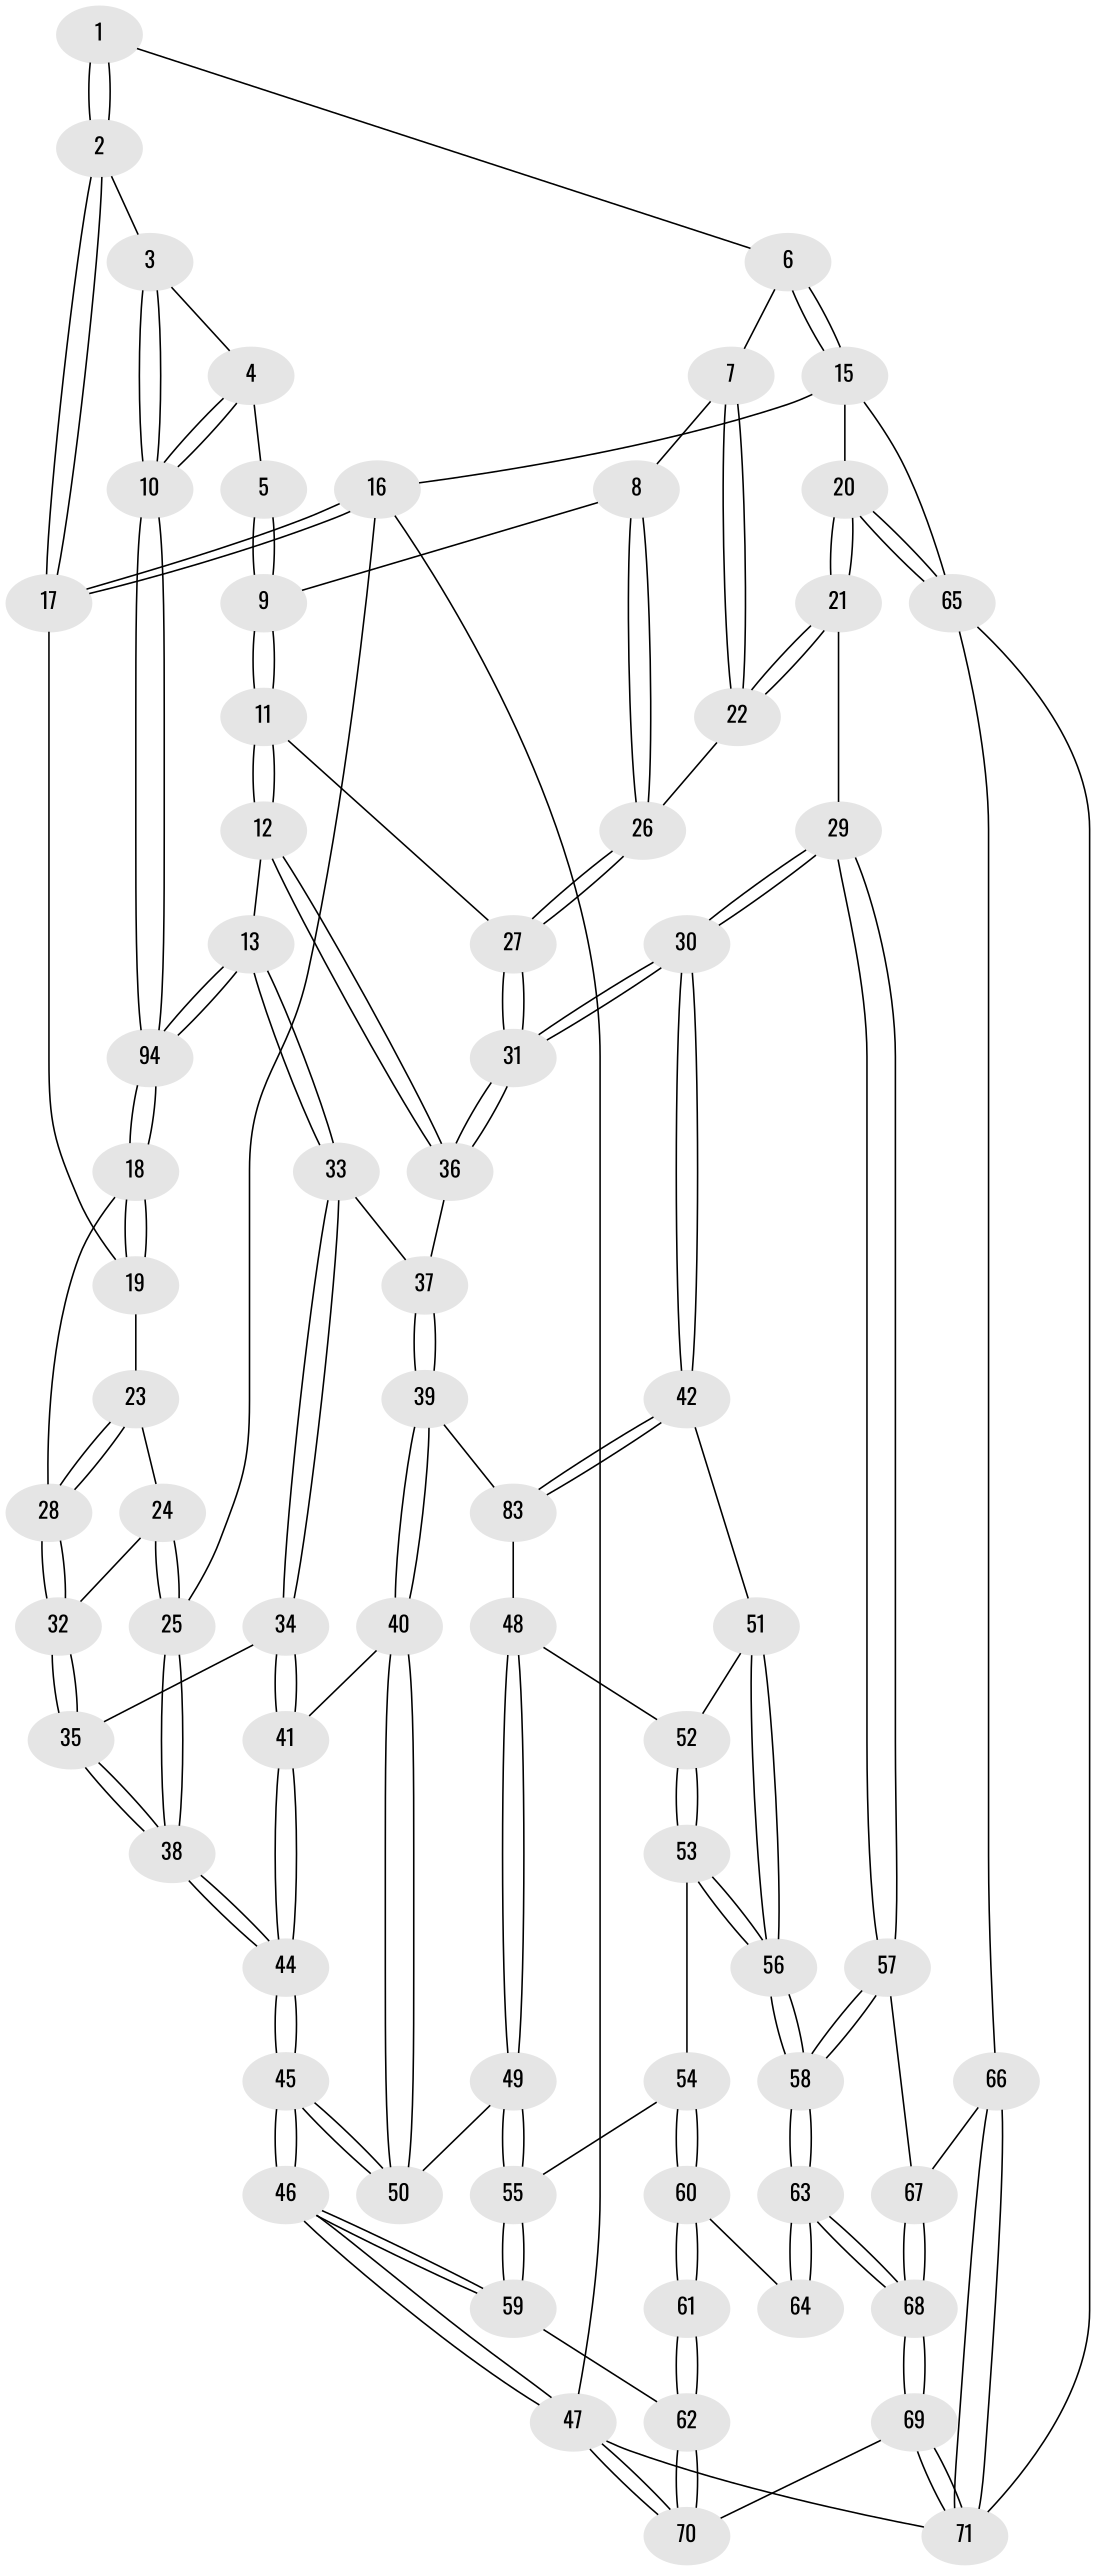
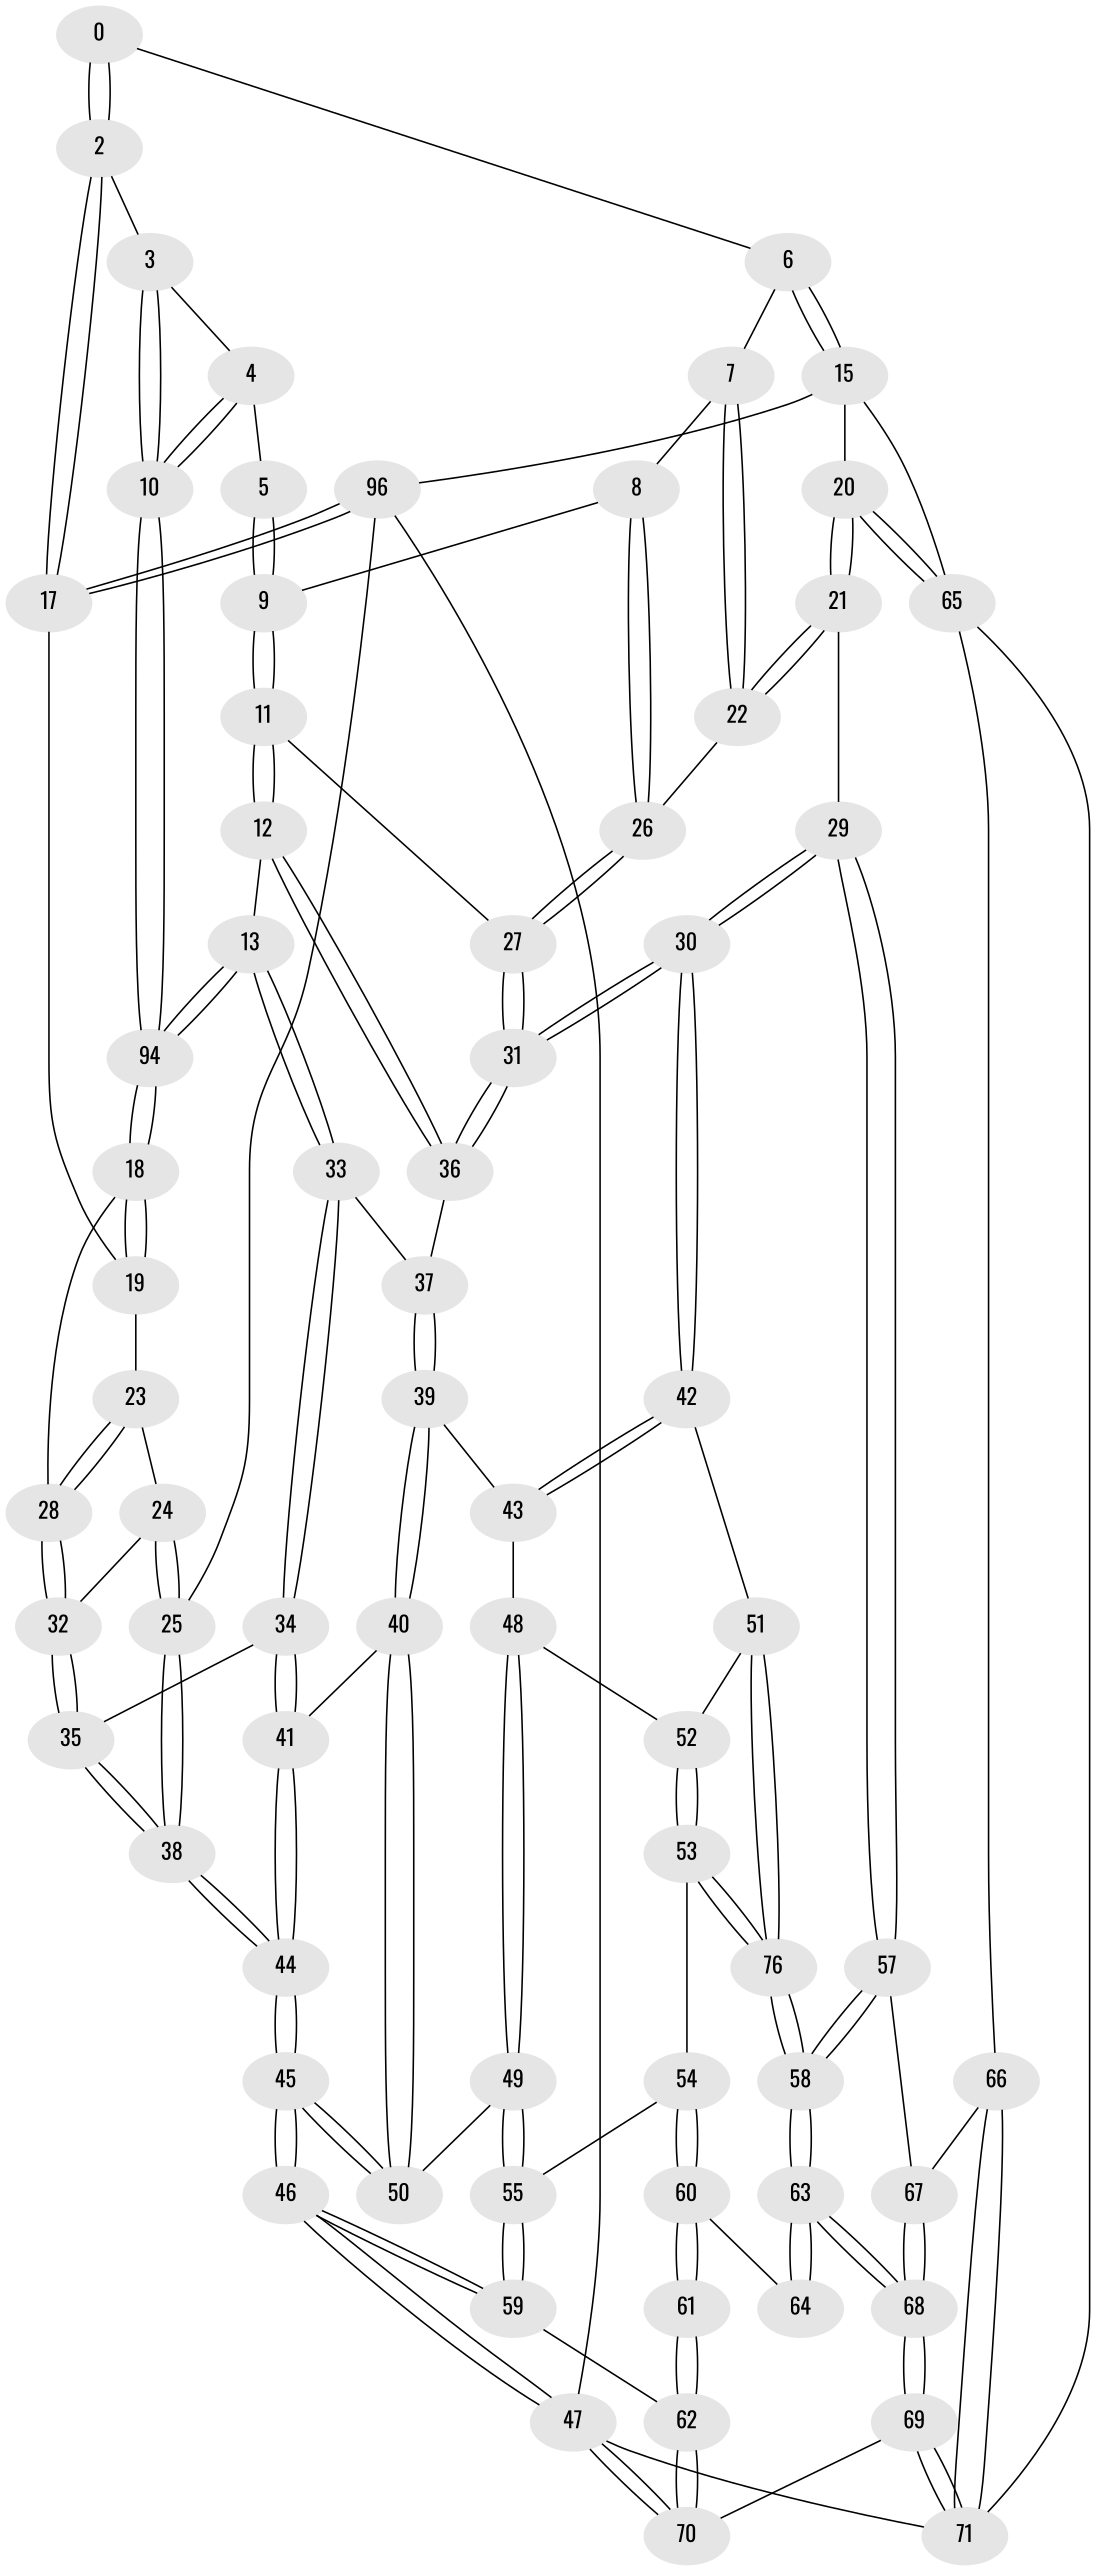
(99, 35) -> (99, 35)
(377, 490) -> (377, 490)
(513, 1513) -> (513, 1513)
(774, 1968) -> (774, 1968)
